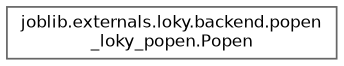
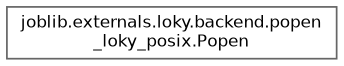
(172, 33) -> (172, 33)
